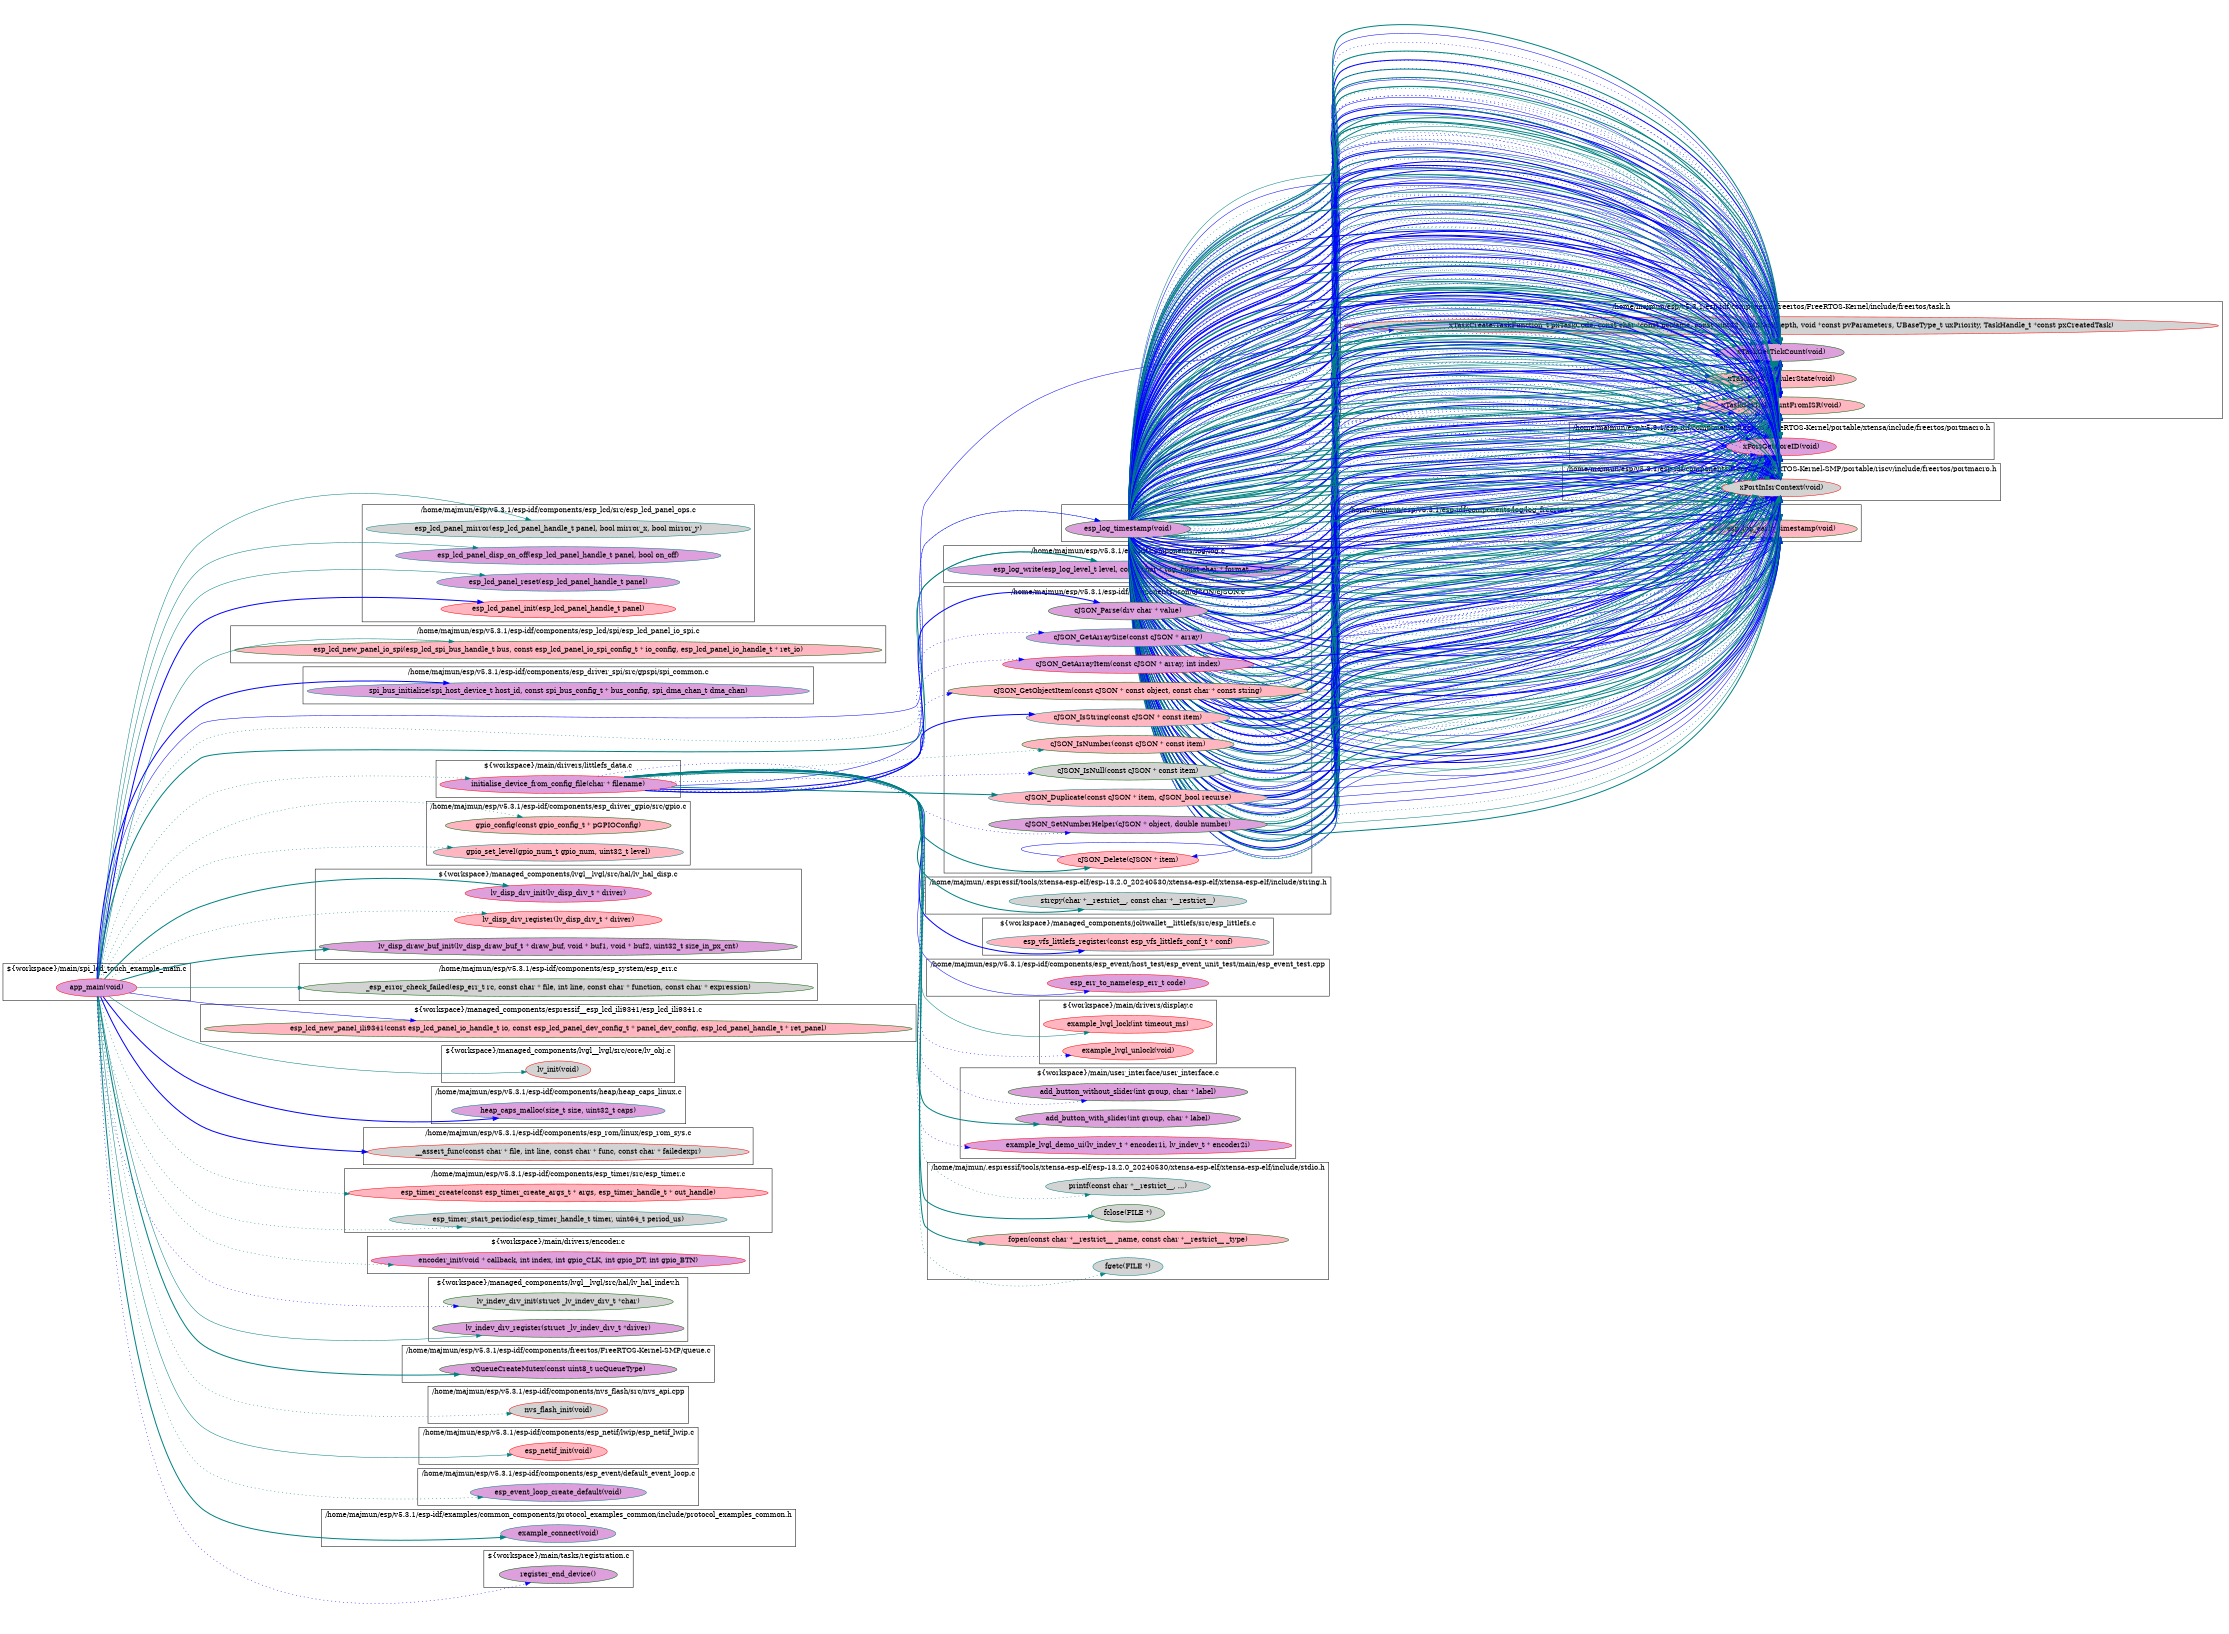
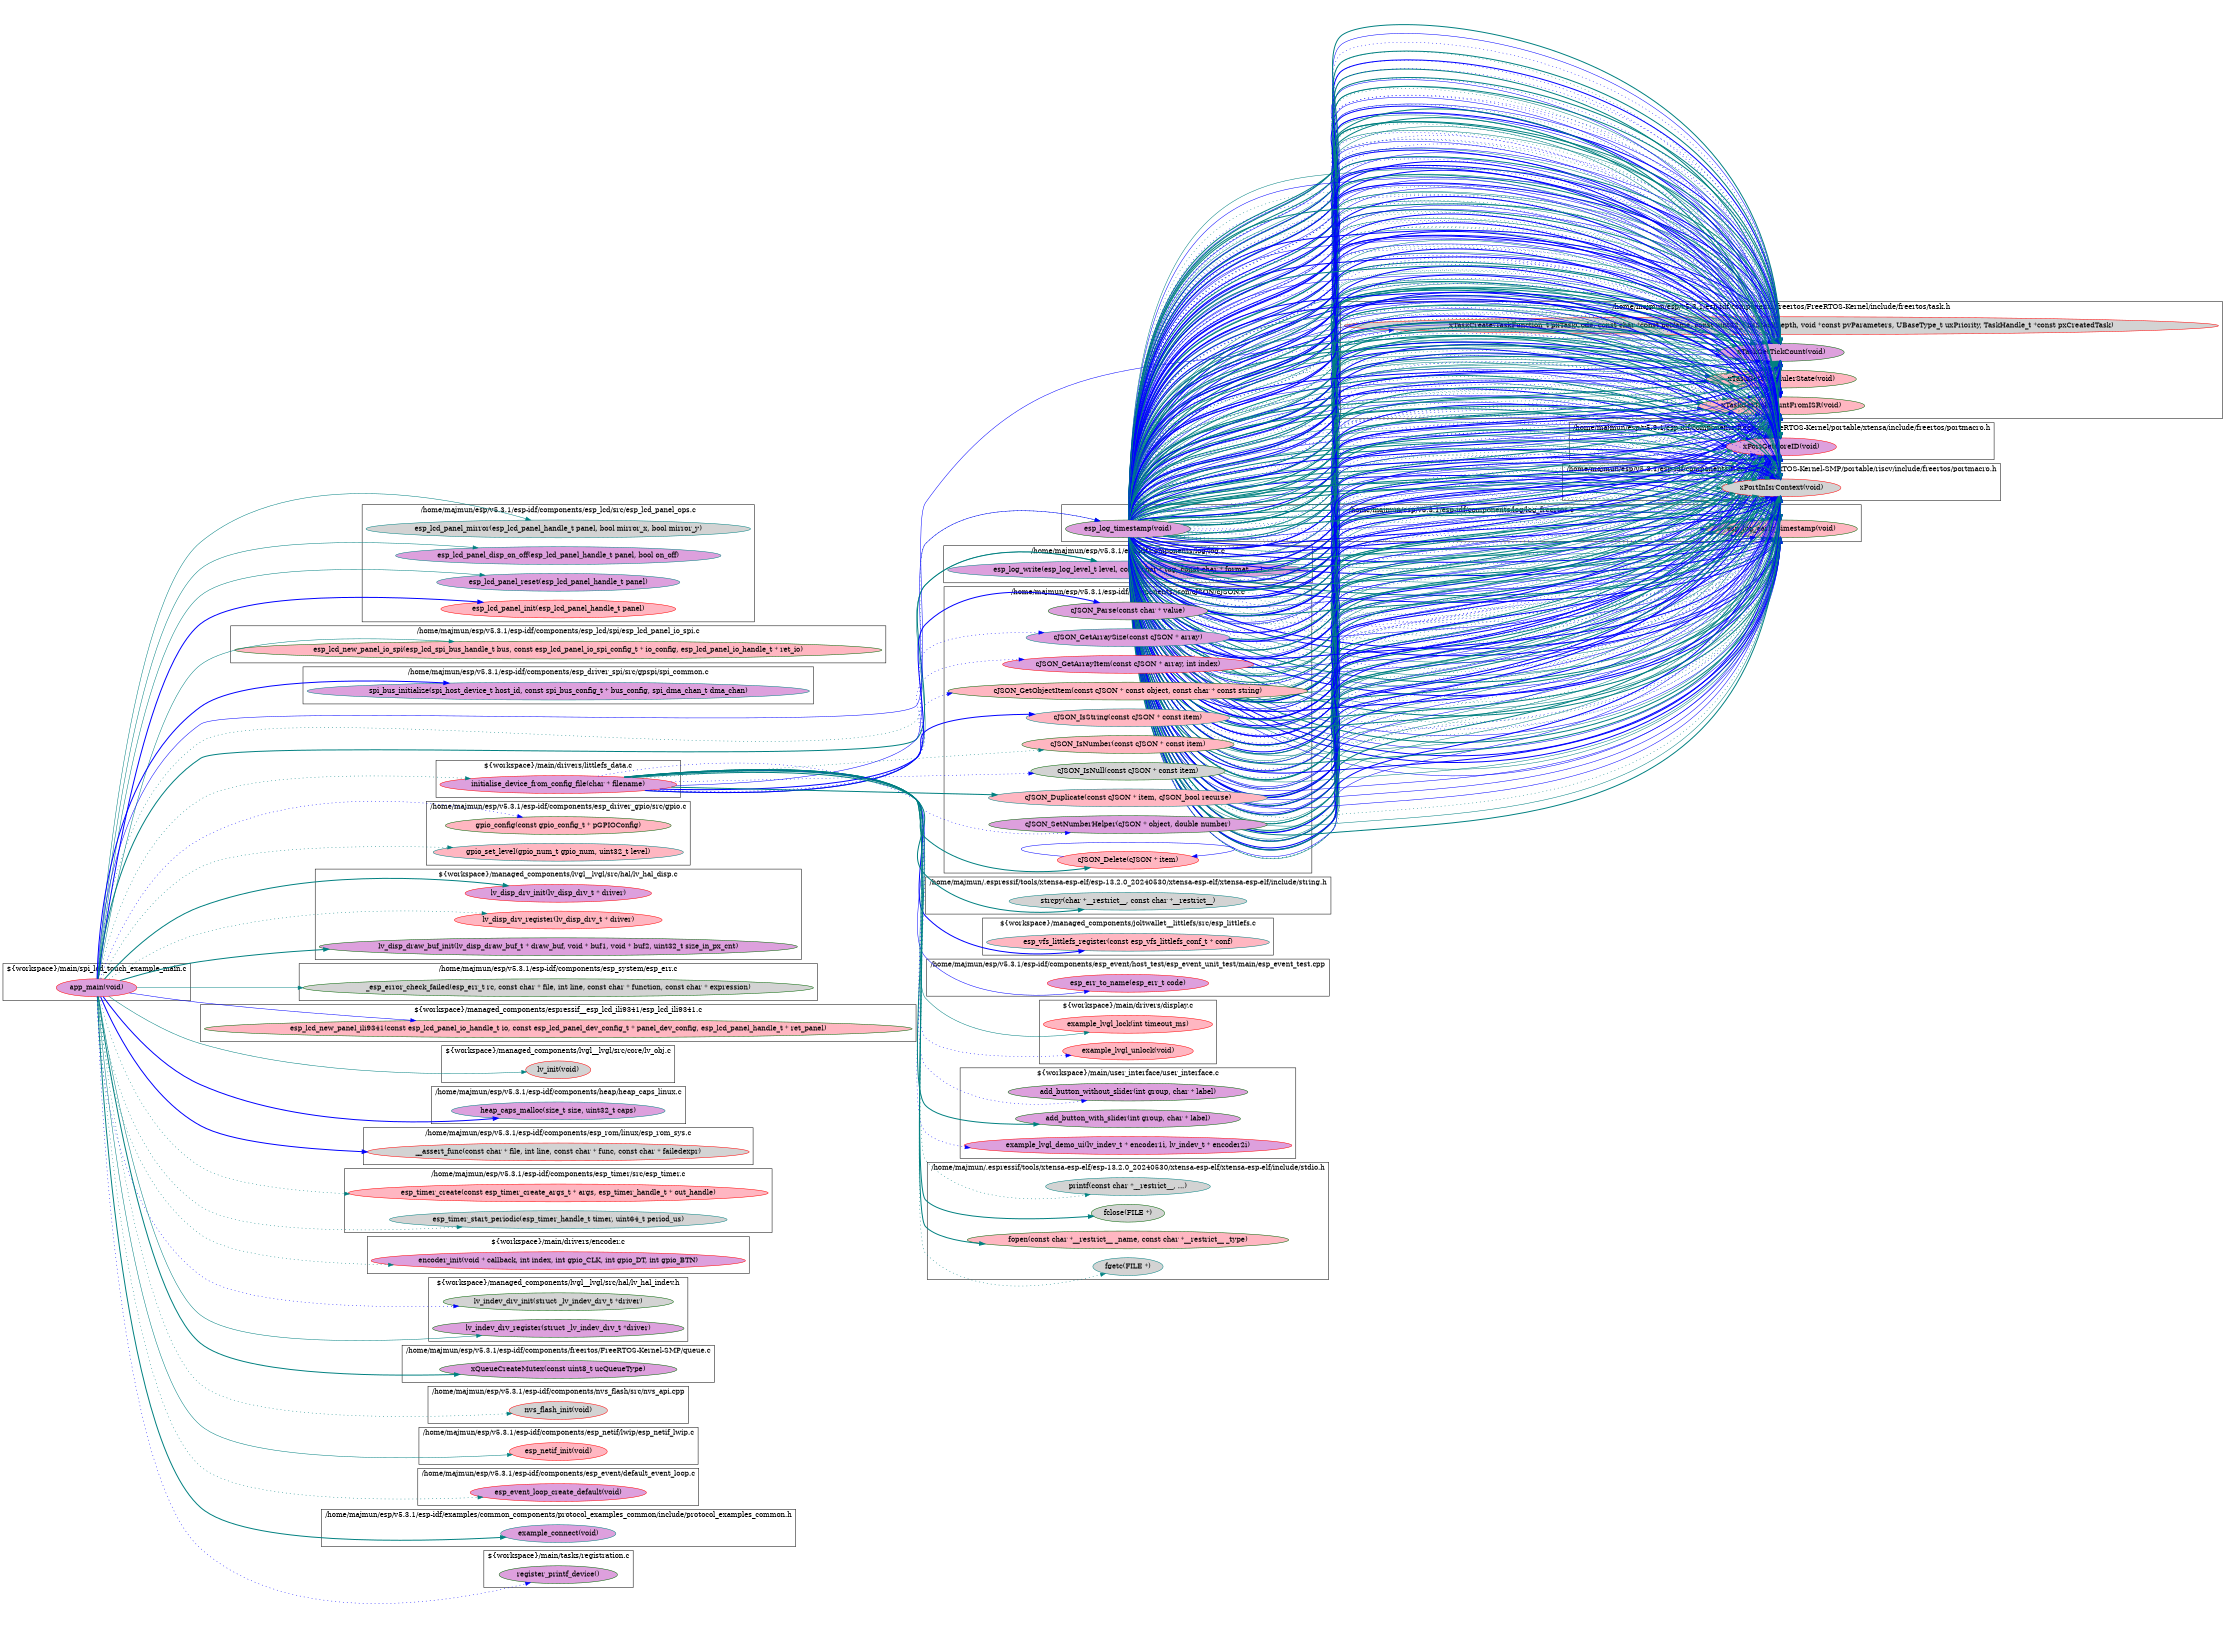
(1128, 611) -> (1128, 611)
(270, 813) -> (270, 813)
(558, 1302) -> (558, 1302)
(558, 1493) -> (558, 1493)
(558, 1575) -> (558, 1575)
